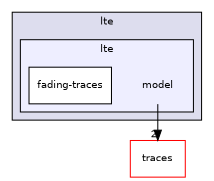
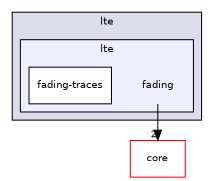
(158, 86) -> (158, 86)
(158, 159) -> (158, 159)
